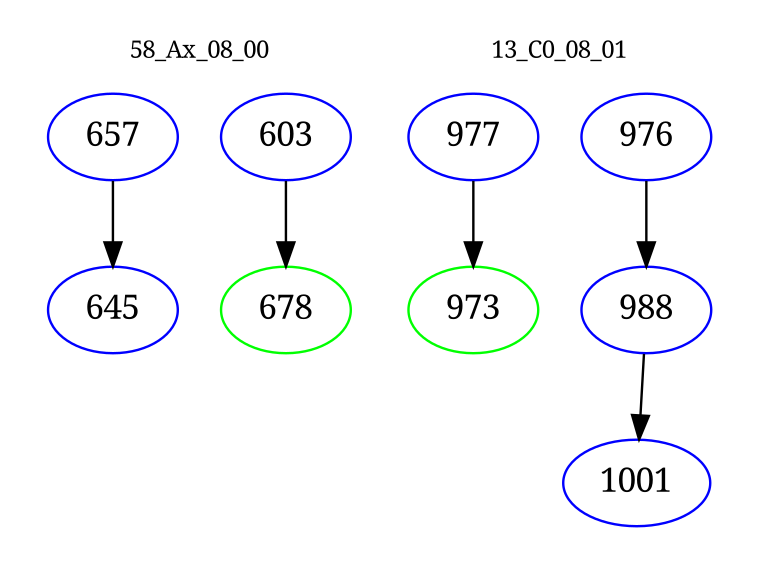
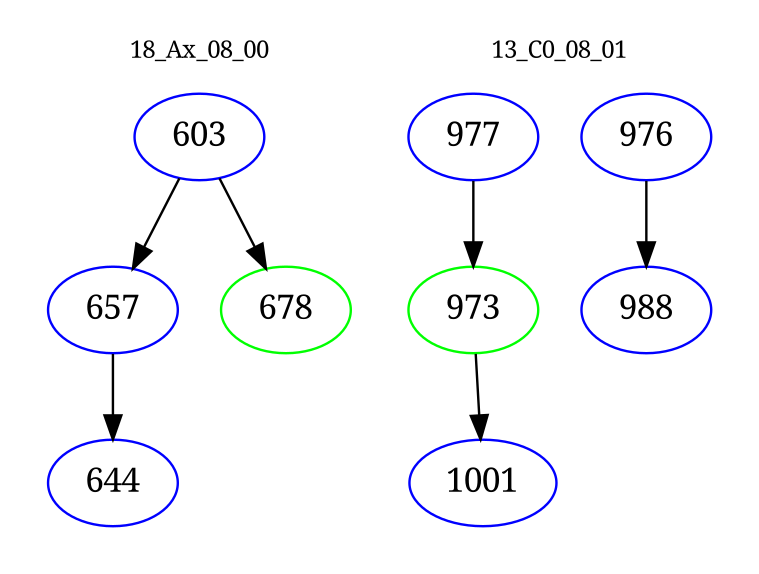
(199, 52) -> (199, 52)
none -> (162, 213)
(113, 310) -> (113, 483)
(642, 385) -> (477, 385)
